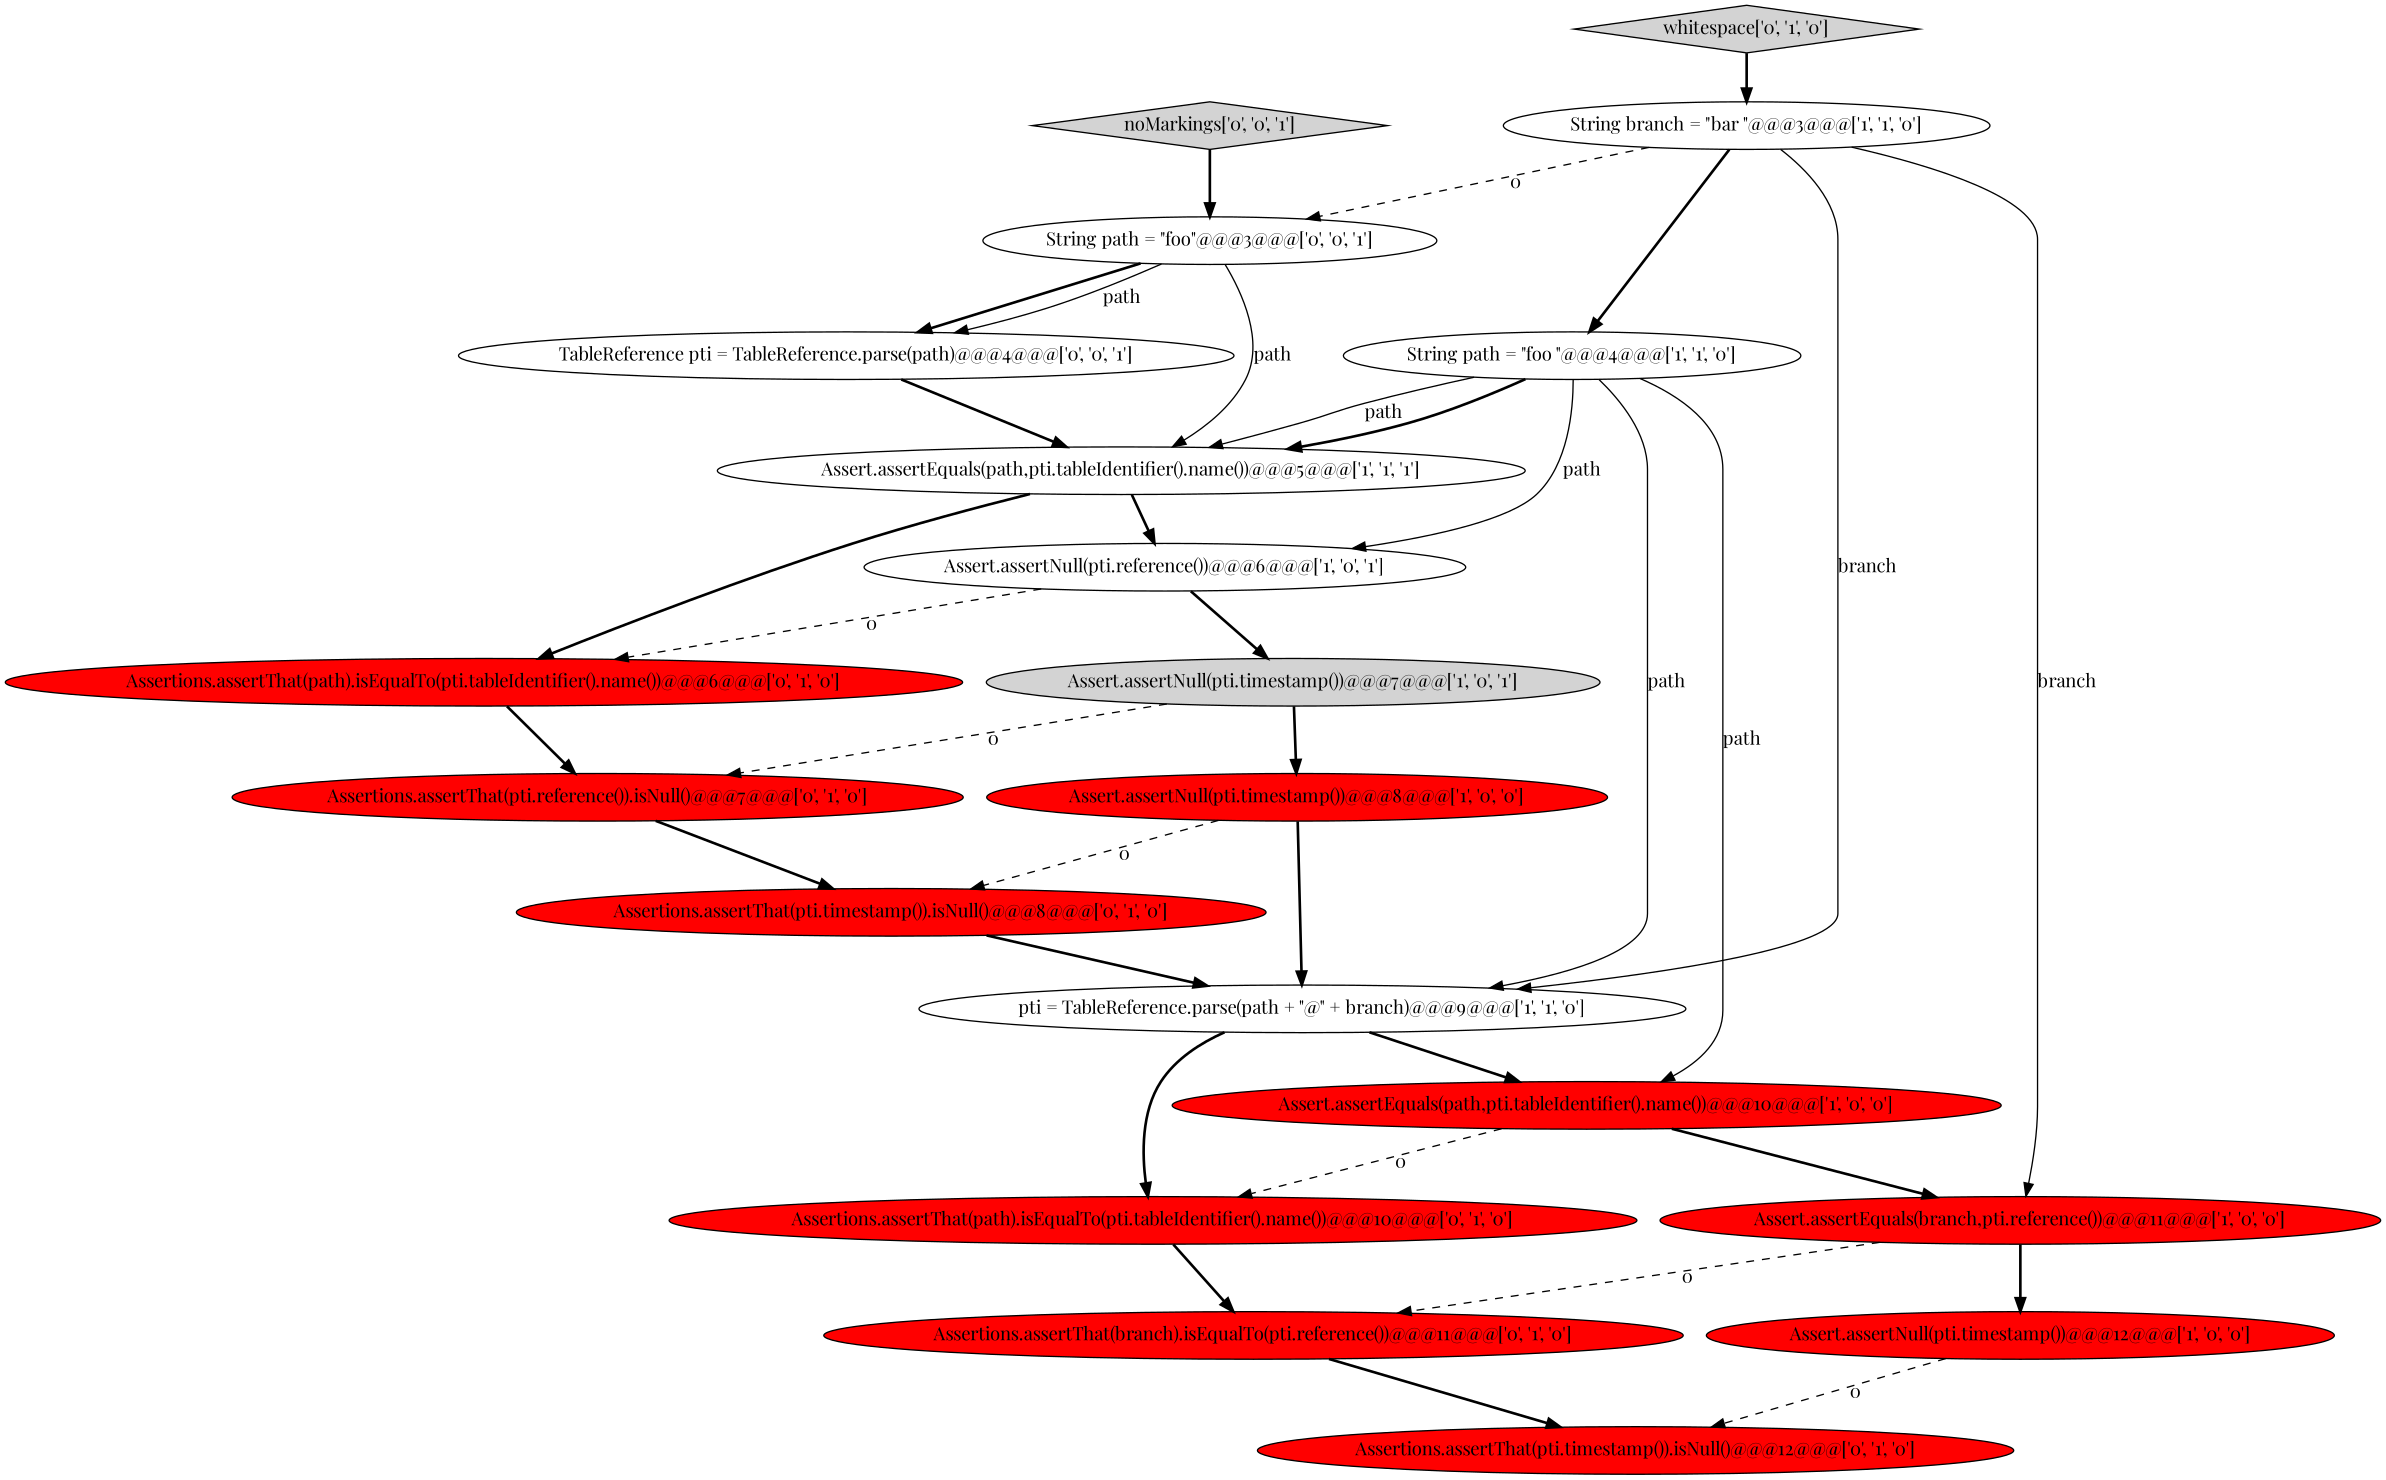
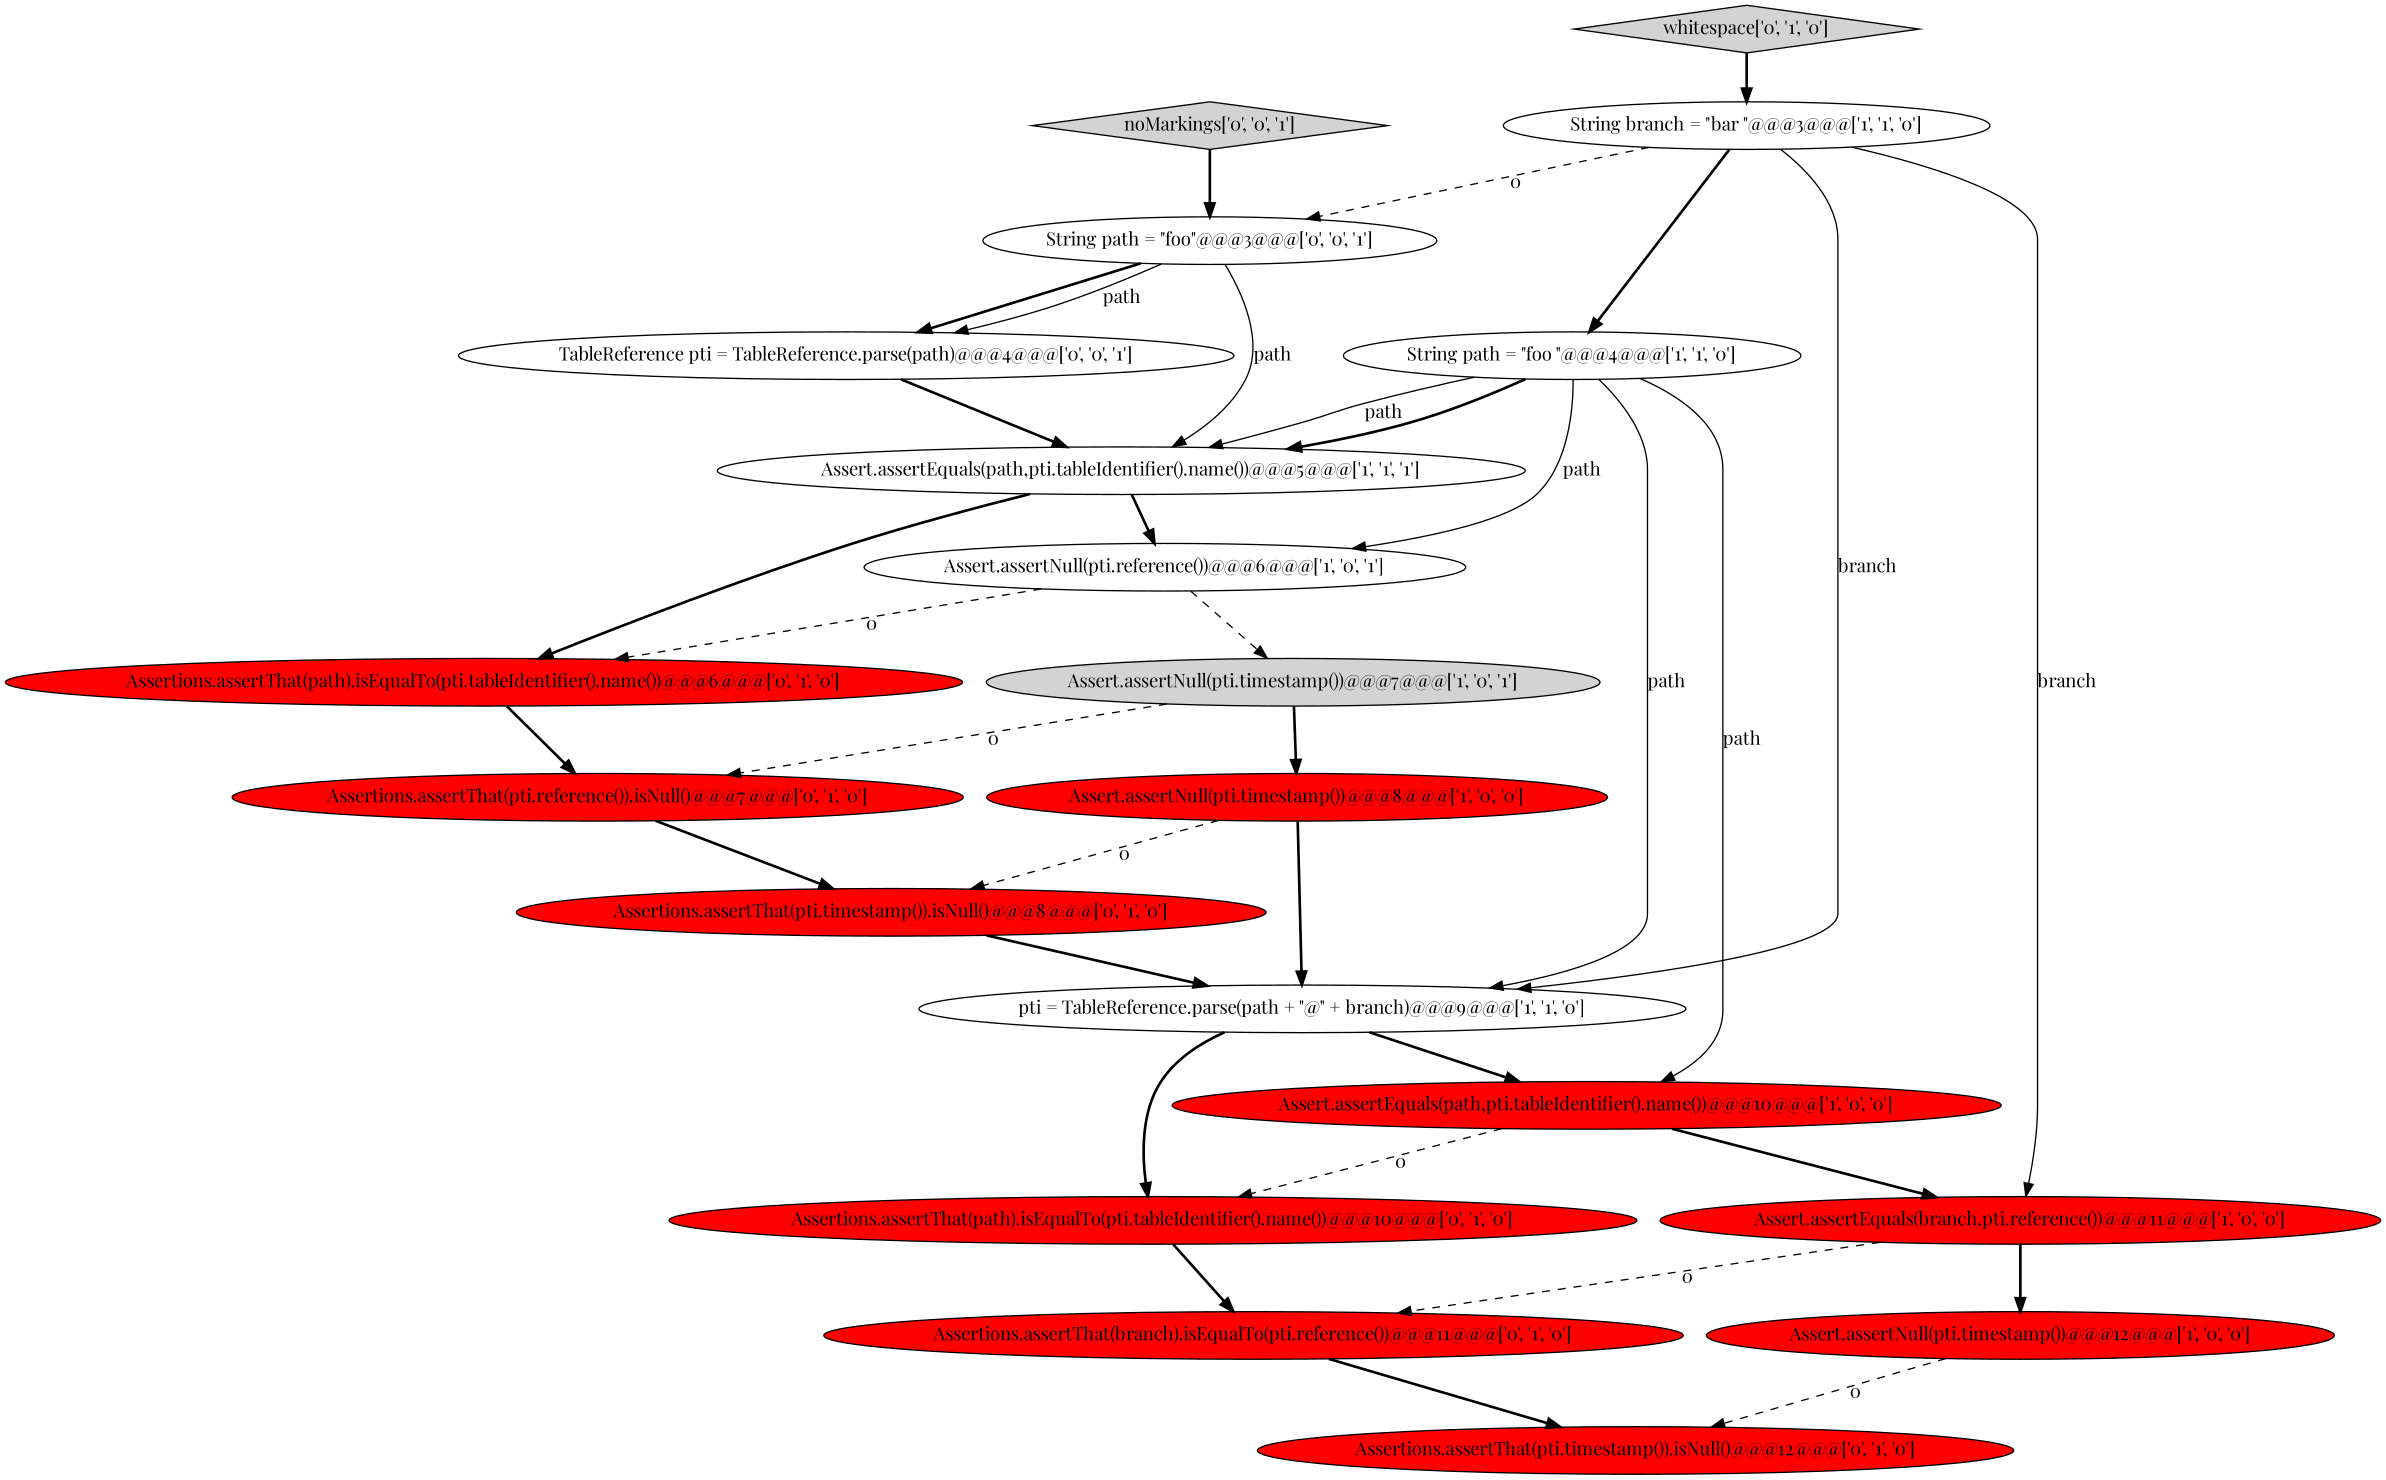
(1224, 620) -> (1224, 620)
